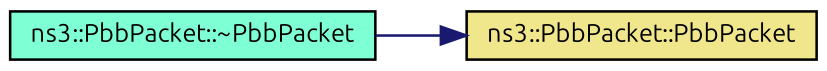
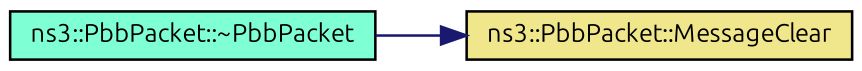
(642, 36) -> (659, 36)
